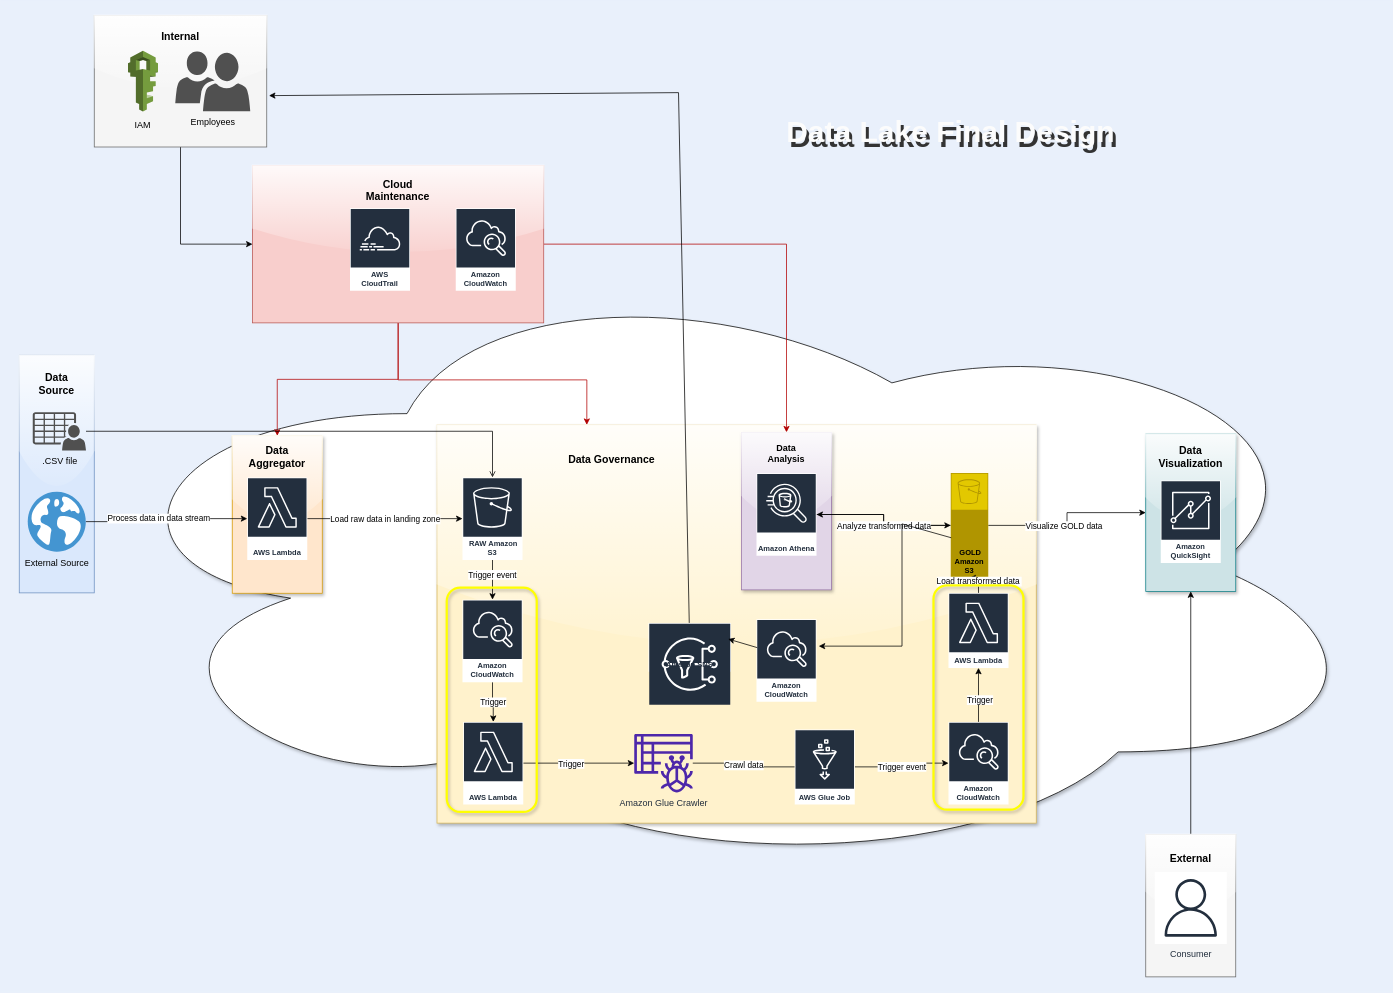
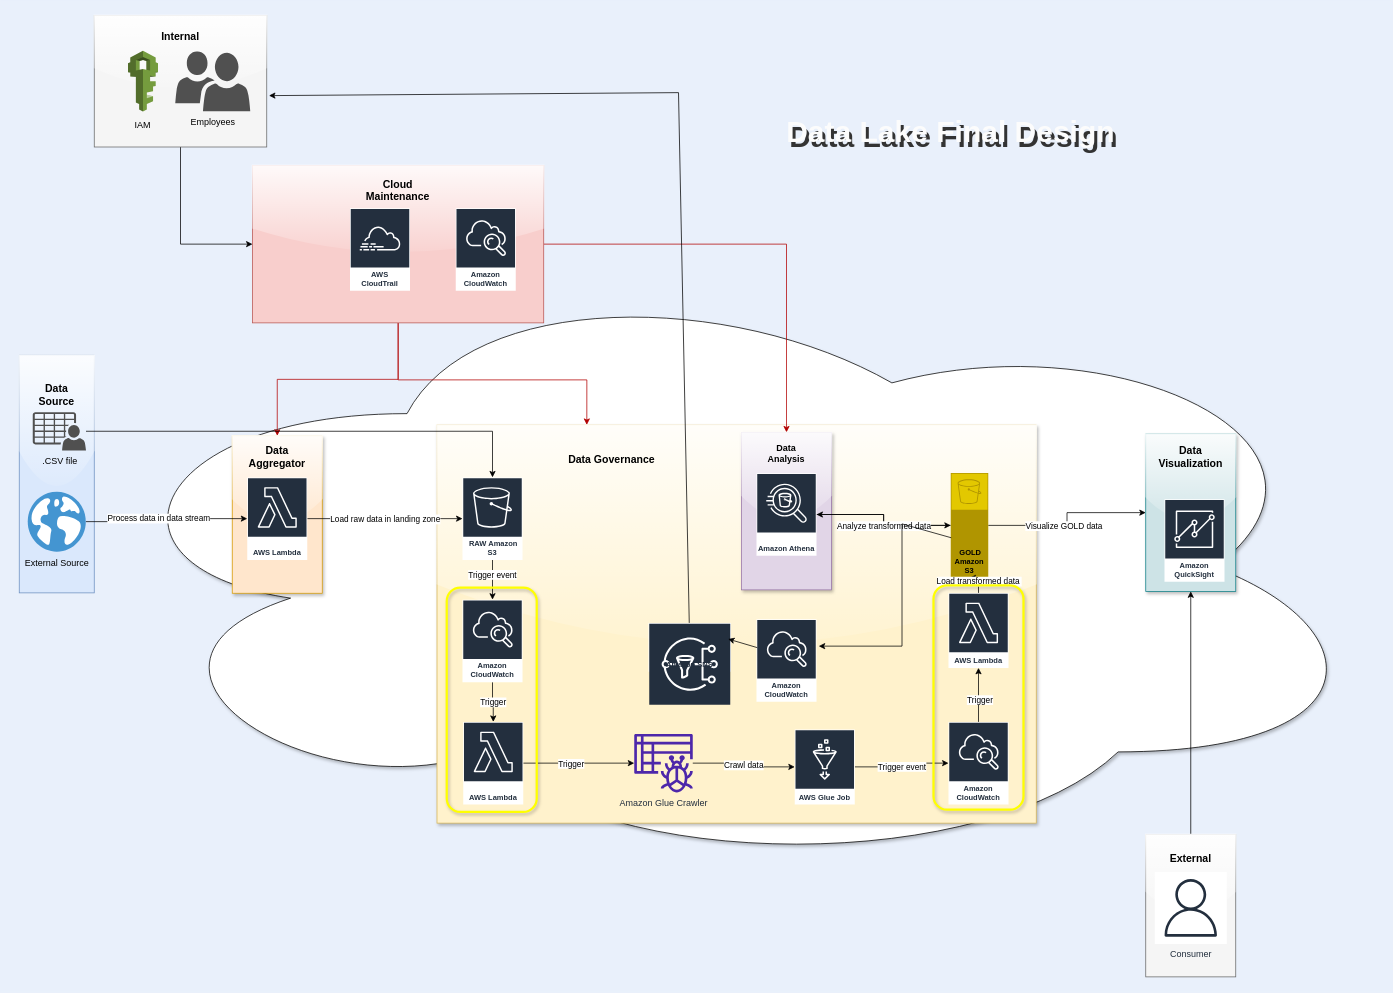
(57, 384) -> (57, 395)
(492, 472) -> (492, 471)
(1191, 522) -> (1194, 540)
(790, 767) -> (788, 767)
